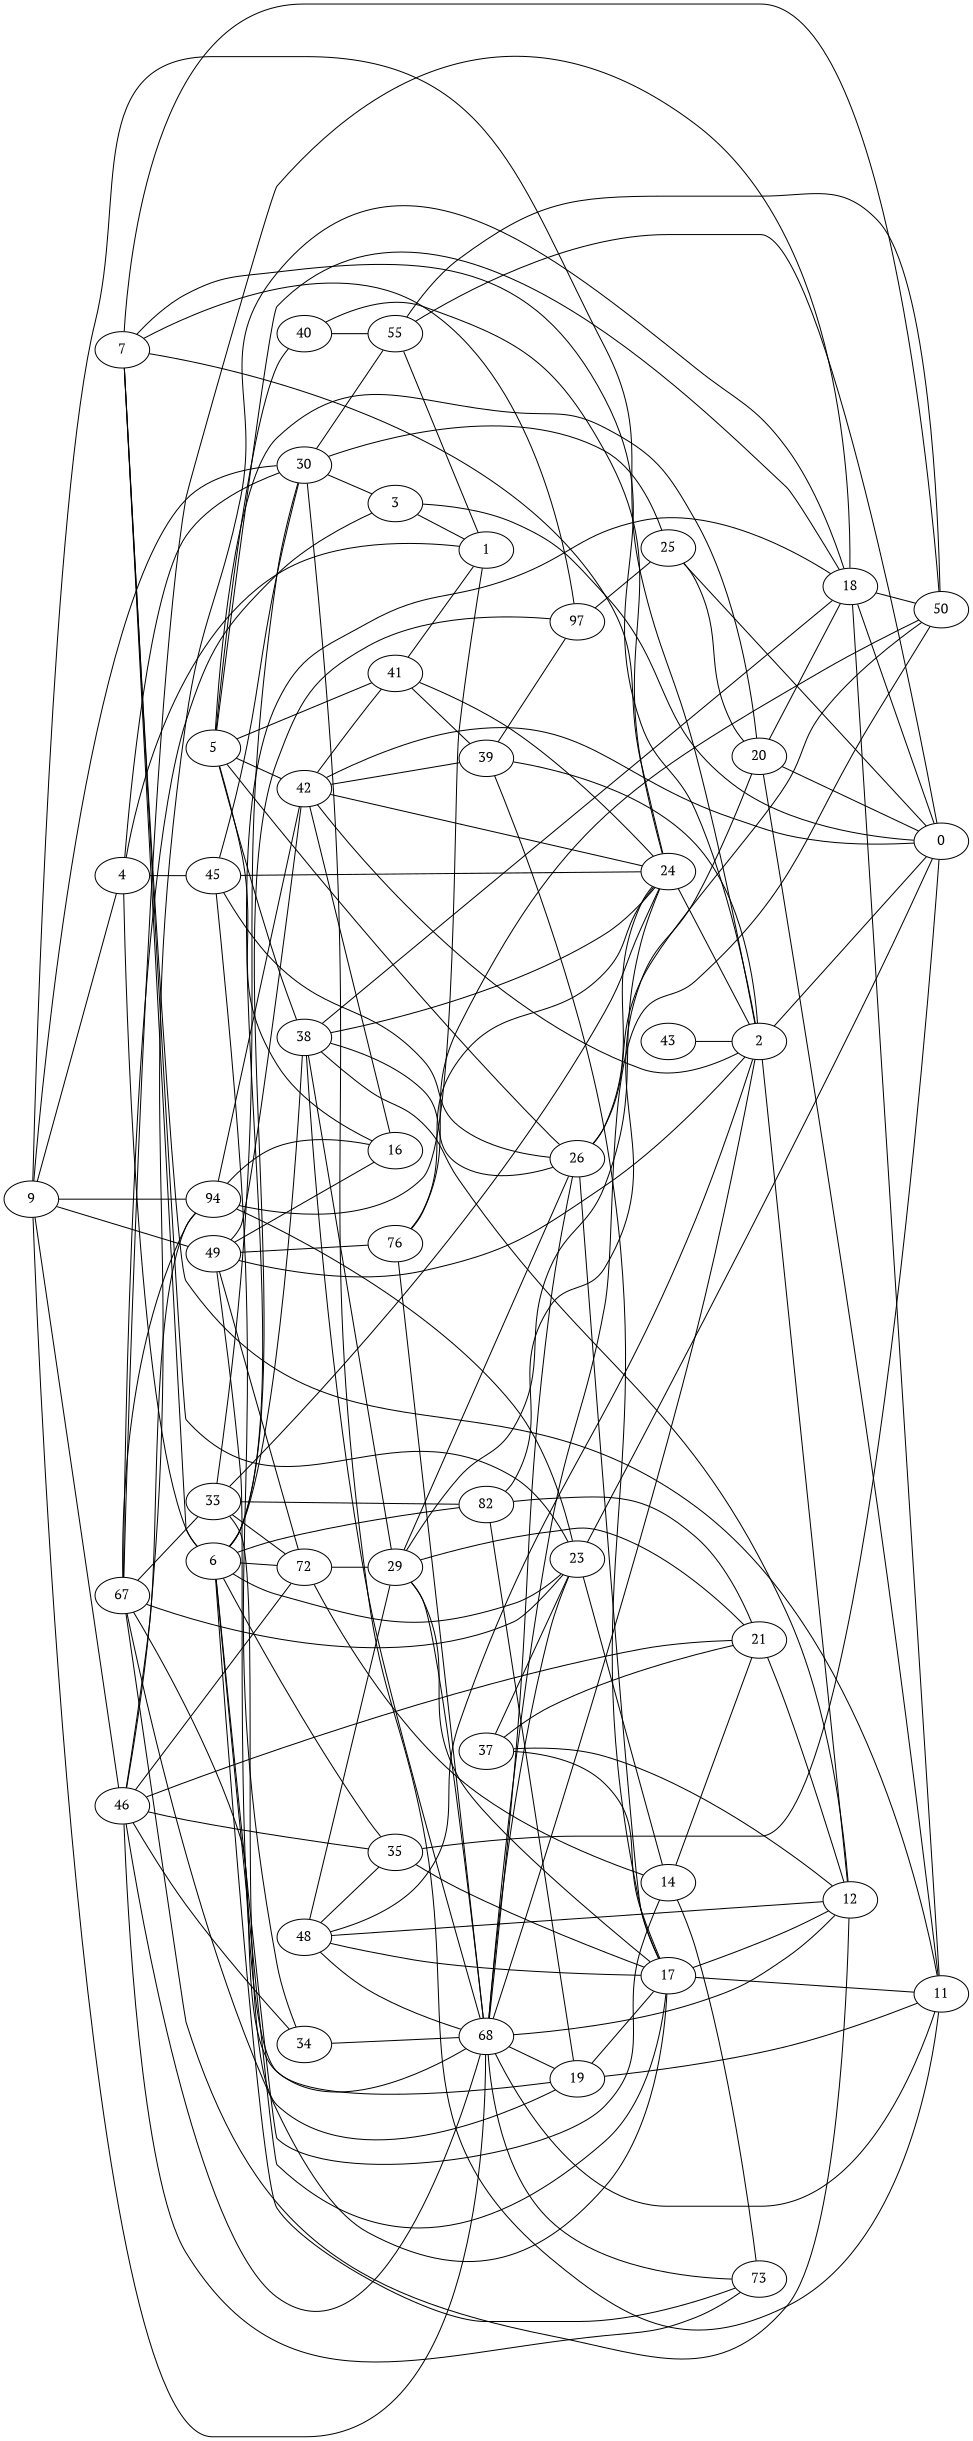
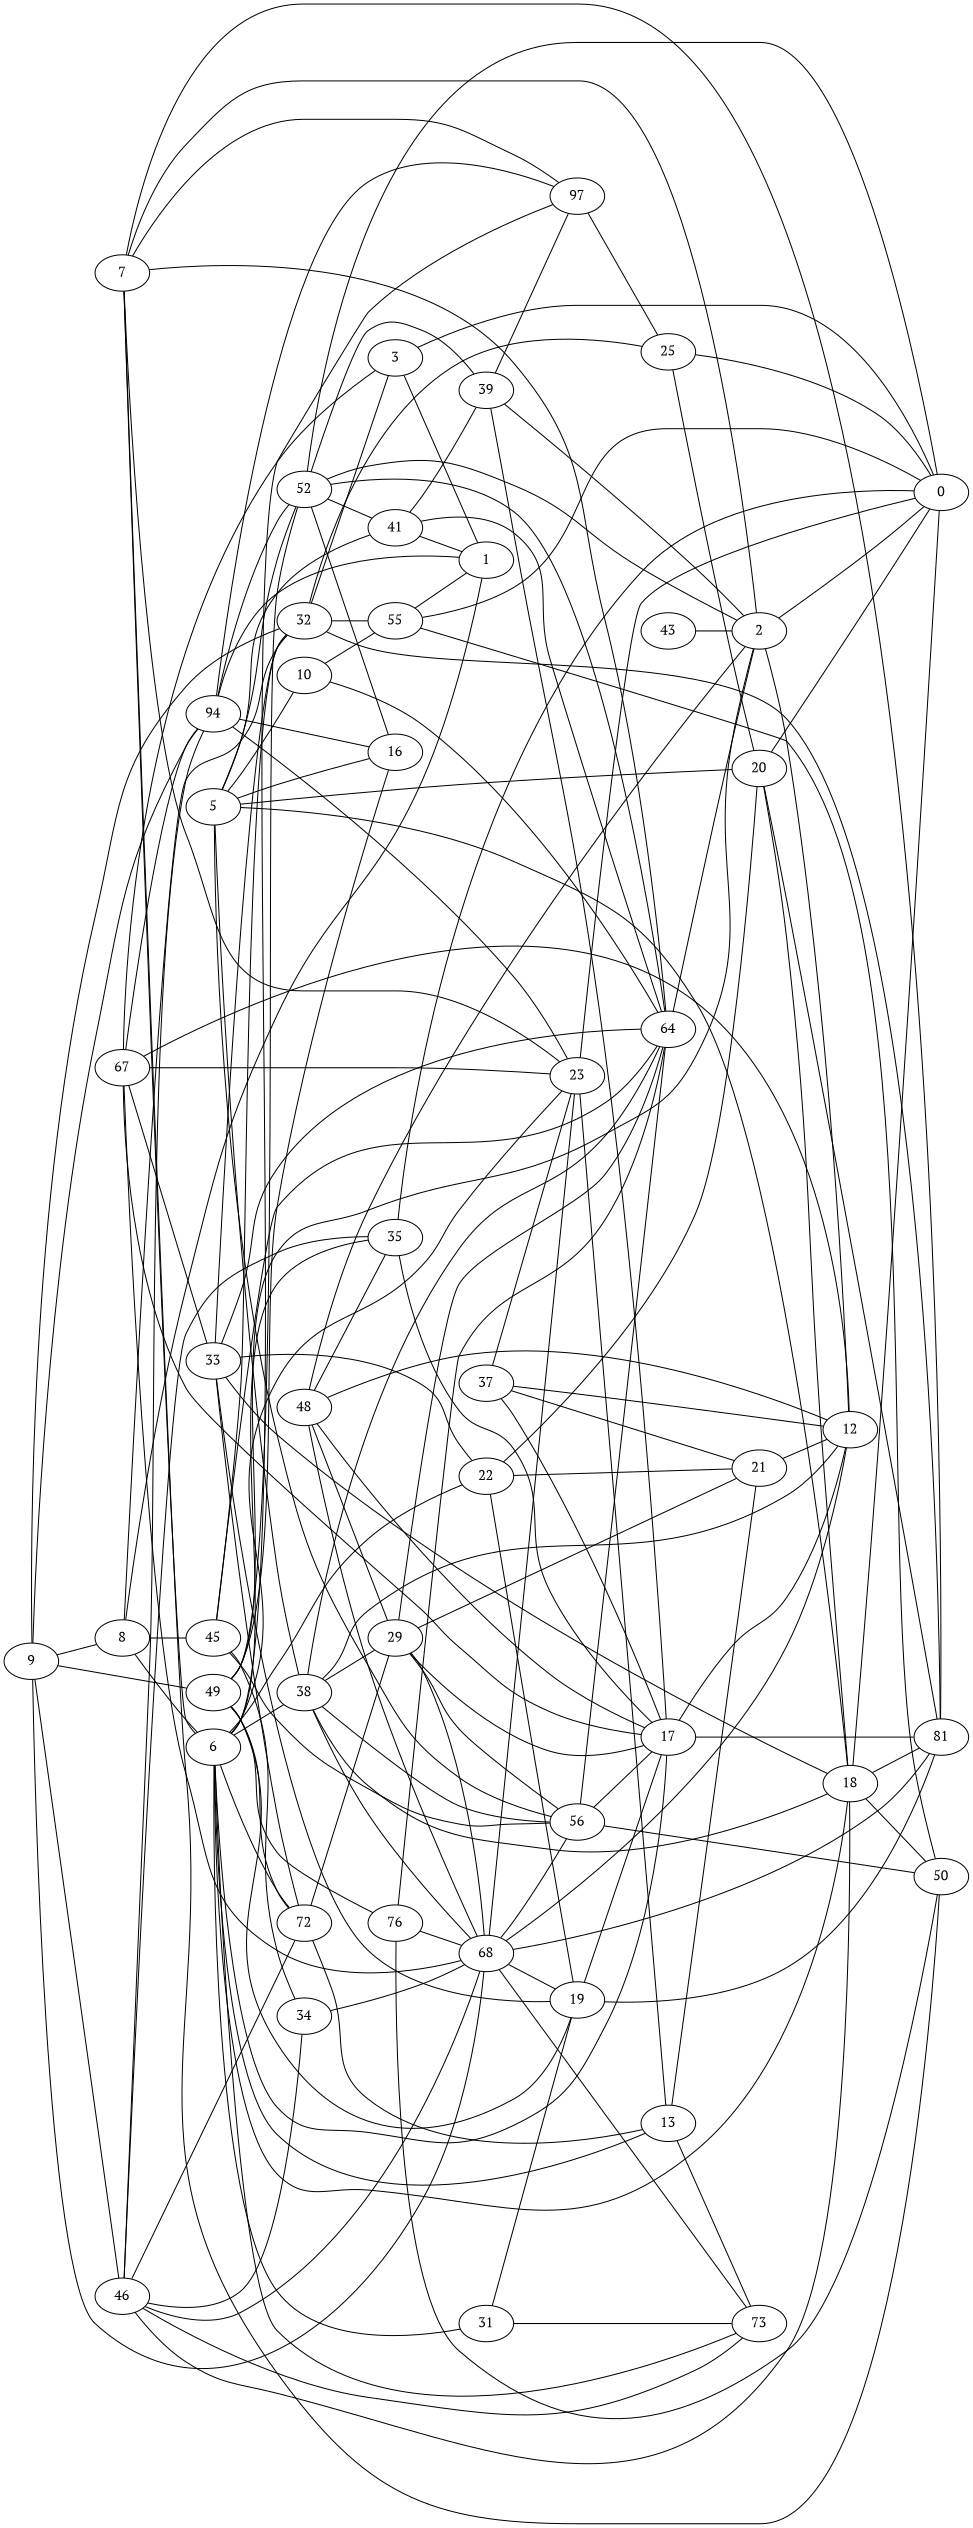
(239, 57) -> none
(304, 334) -> (304, 675)
none -> (287, 335)
(213, 400) -> (478, 1581)
(304, 465) -> (304, 621)
(304, 789) -> (304, 489)
(668, 872) -> (668, 1029)
(122, 876) -> (122, 1638)
(577, 1159) -> (577, 1822)
(608, 1273) -> none
(486, 1505) -> (486, 1476)
(632, 1567) -> none
(420, 1704) -> none
(668, 1883) -> (668, 2123)
(941, 1994) -> (941, 1737)
none -> (486, 2324)
